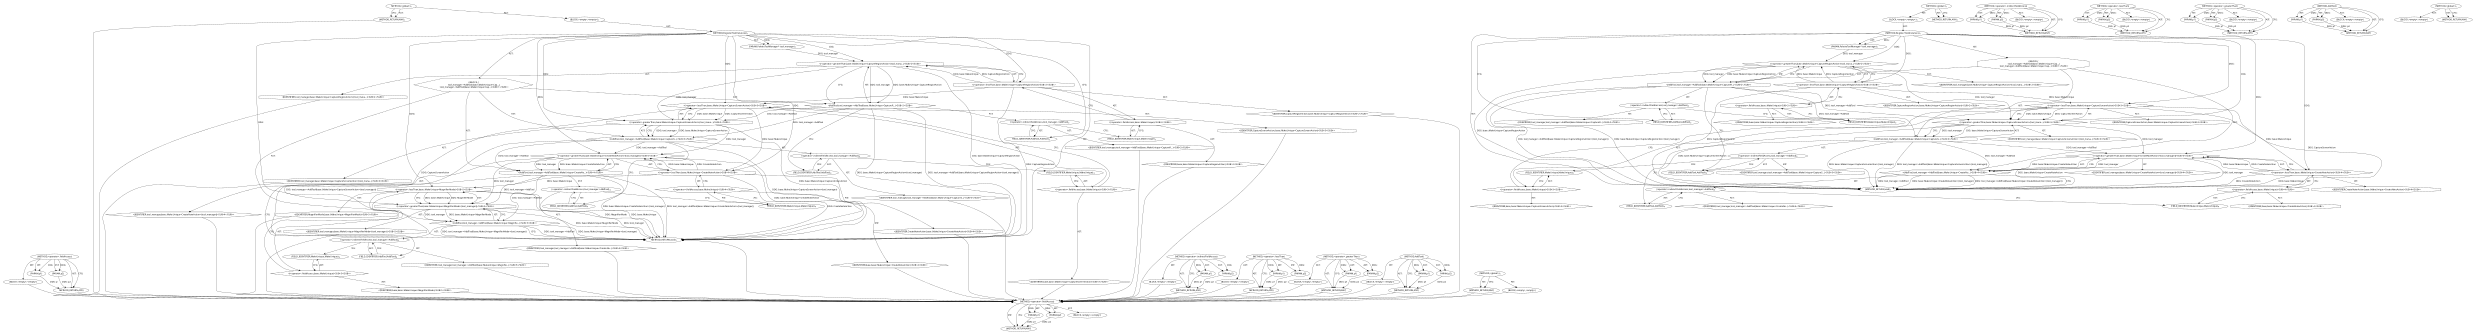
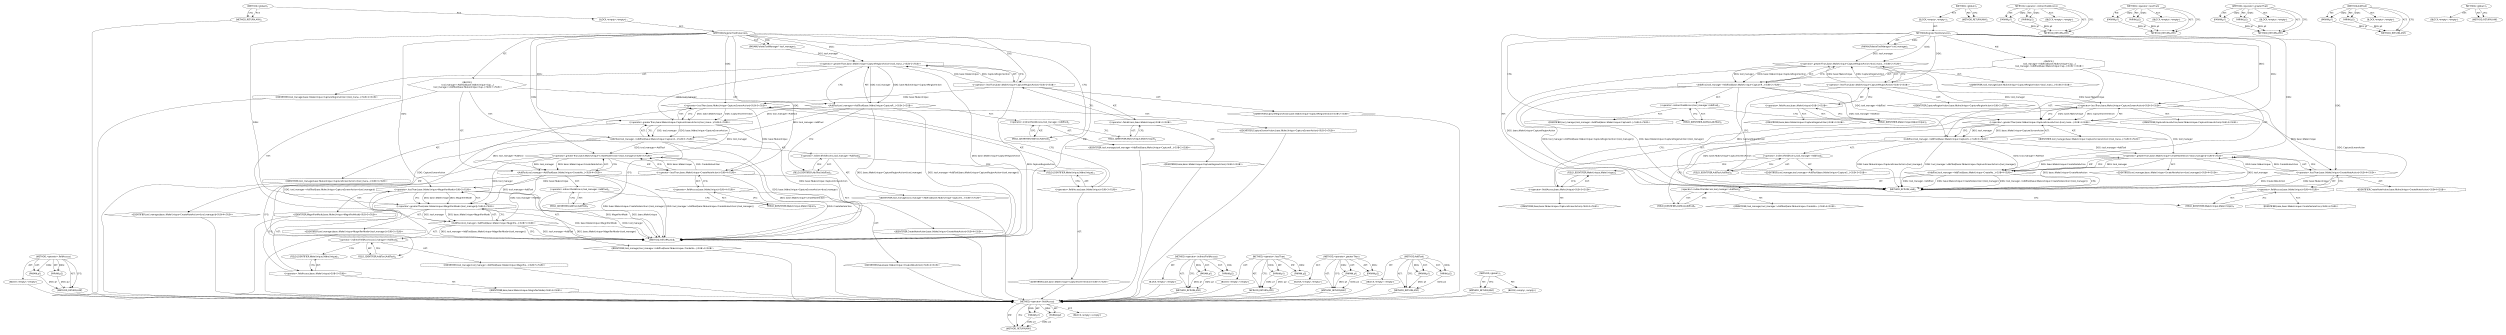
(319, 274) -> (315, 274)
